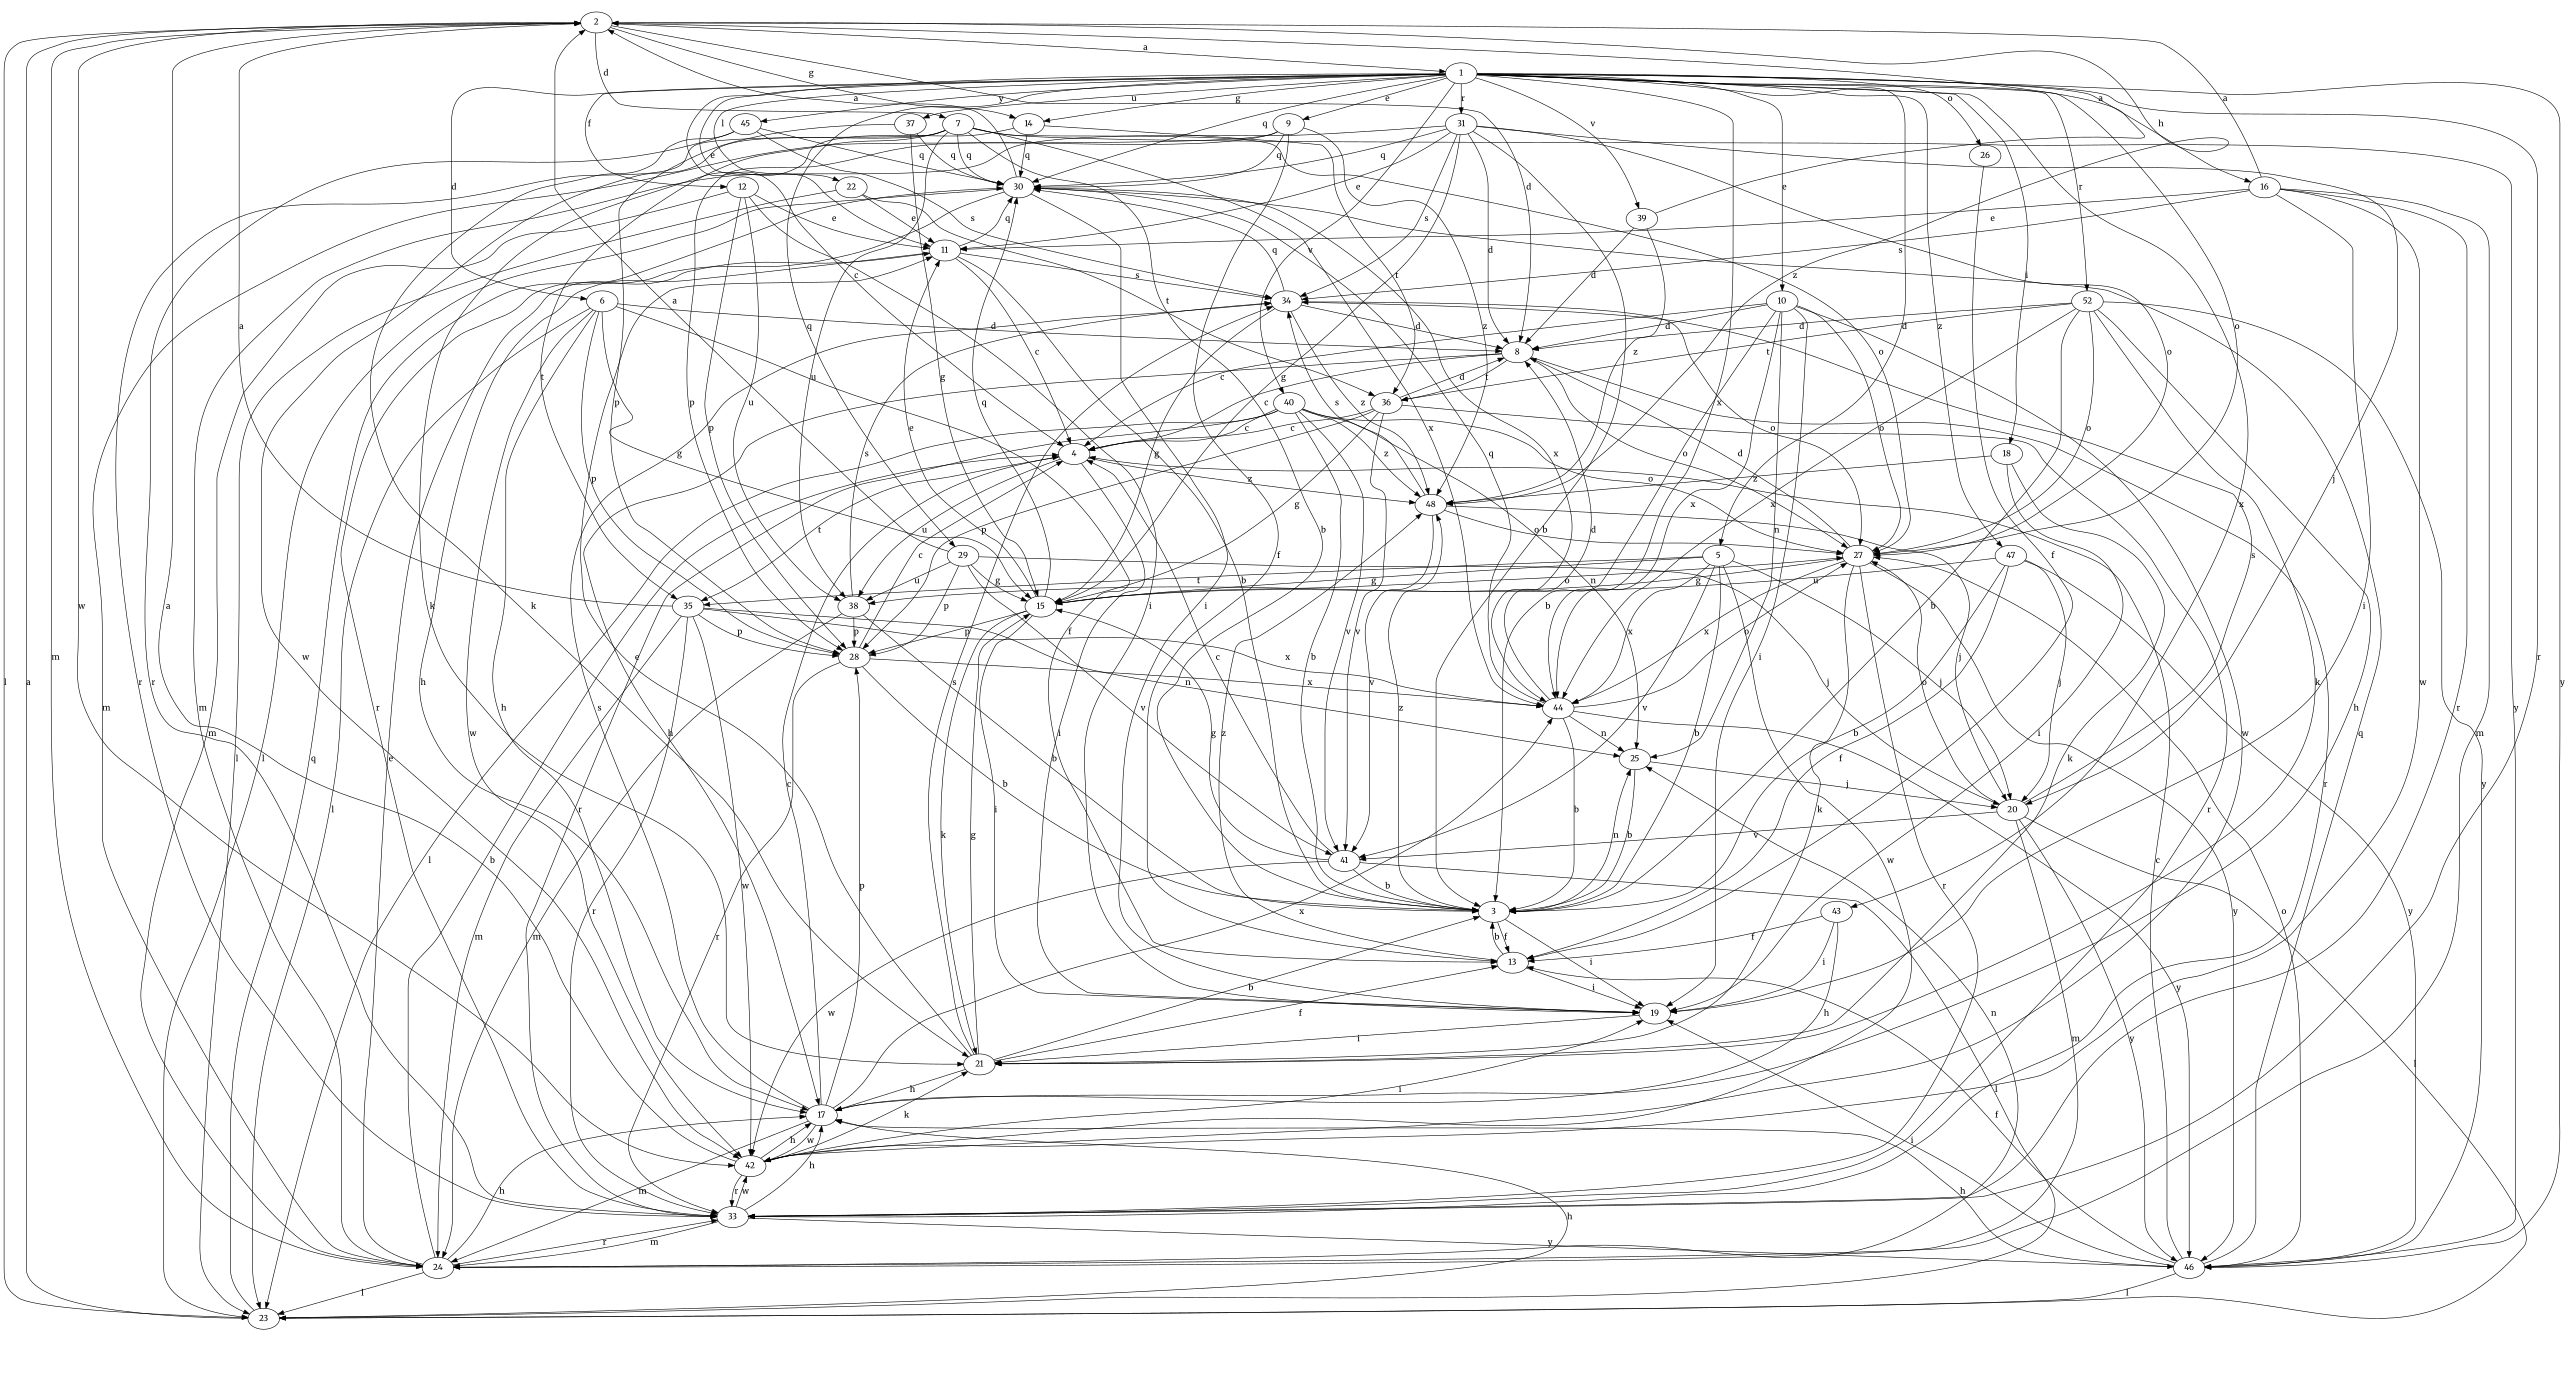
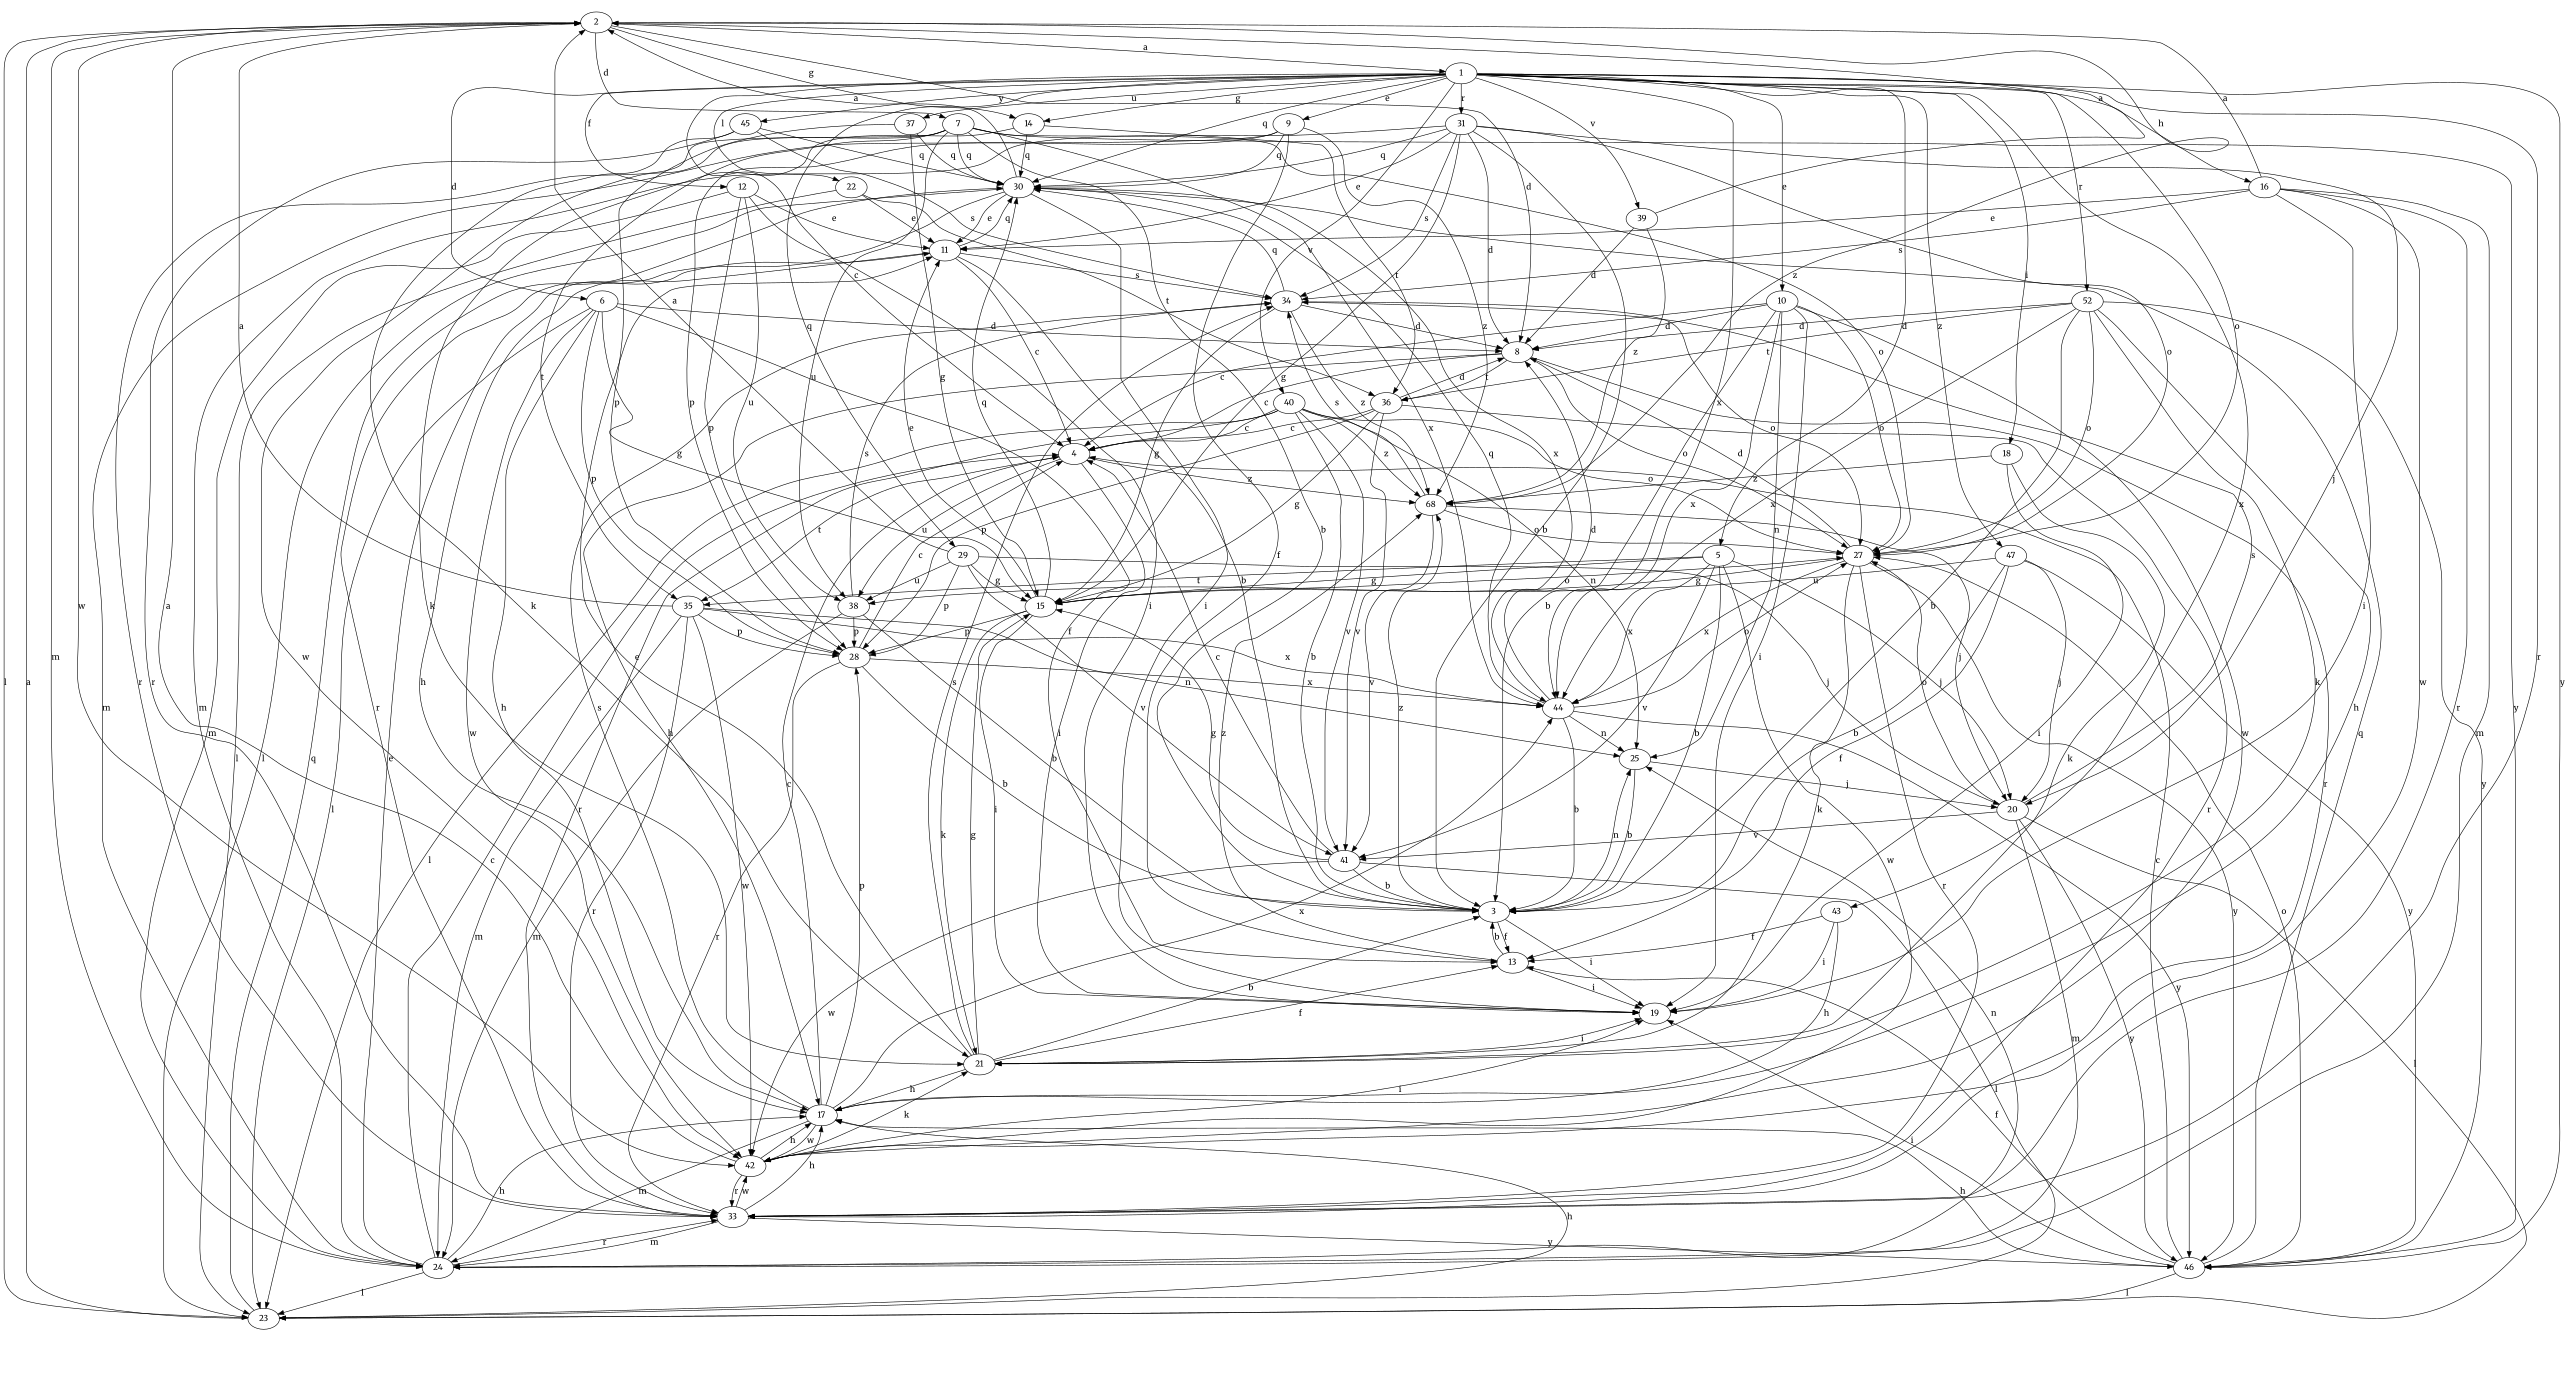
(723, 102) -> (982, 215)
(1985, 156) -> none
(1431, 505) -> (1431, 505)
(493, 861) -> (493, 861)
(1320, 1039) -> (1317, 1057)
